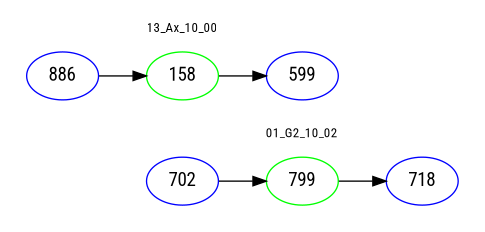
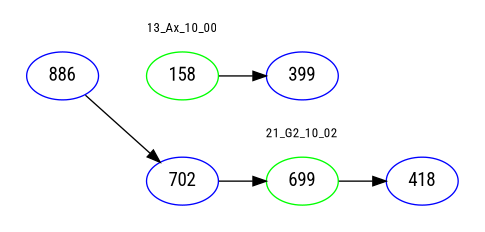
(116, 76) -> (118, 124)
(302, 76) -> (302, 76)
(302, 134) -> (302, 134)
(302, 181) -> (302, 181)
(422, 181) -> (422, 181)
